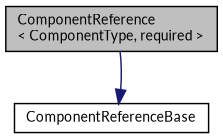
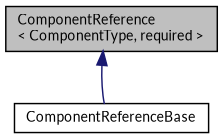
(121, 70) -> (102, 85)
